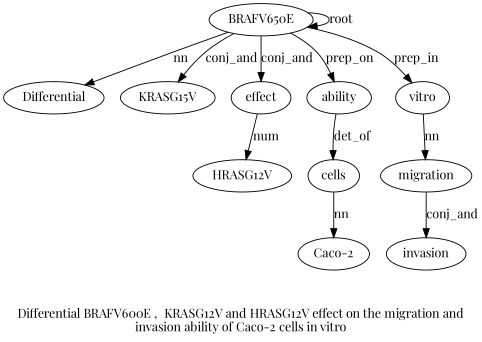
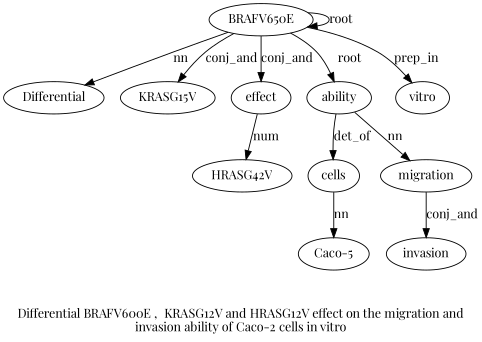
(350, 59) -> (350, 59)
(424, 132) -> (379, 133)
(242, 176) -> (242, 176)
(334, 254) -> (334, 254)
